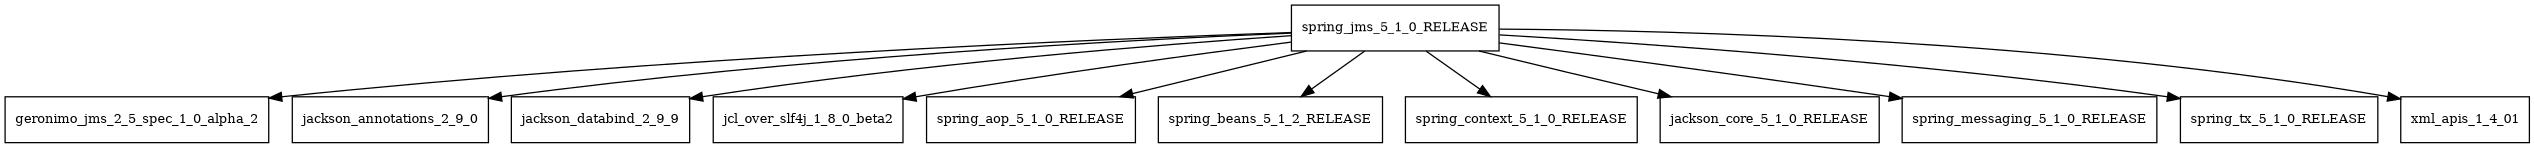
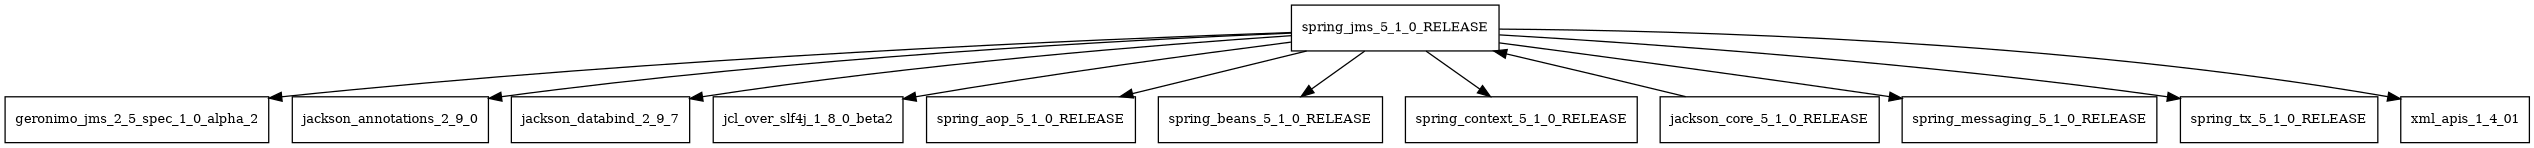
(1569, 73) -> (1596, 75)
(601, 120) -> (601, 120)
(1270, 120) -> (1270, 120)
